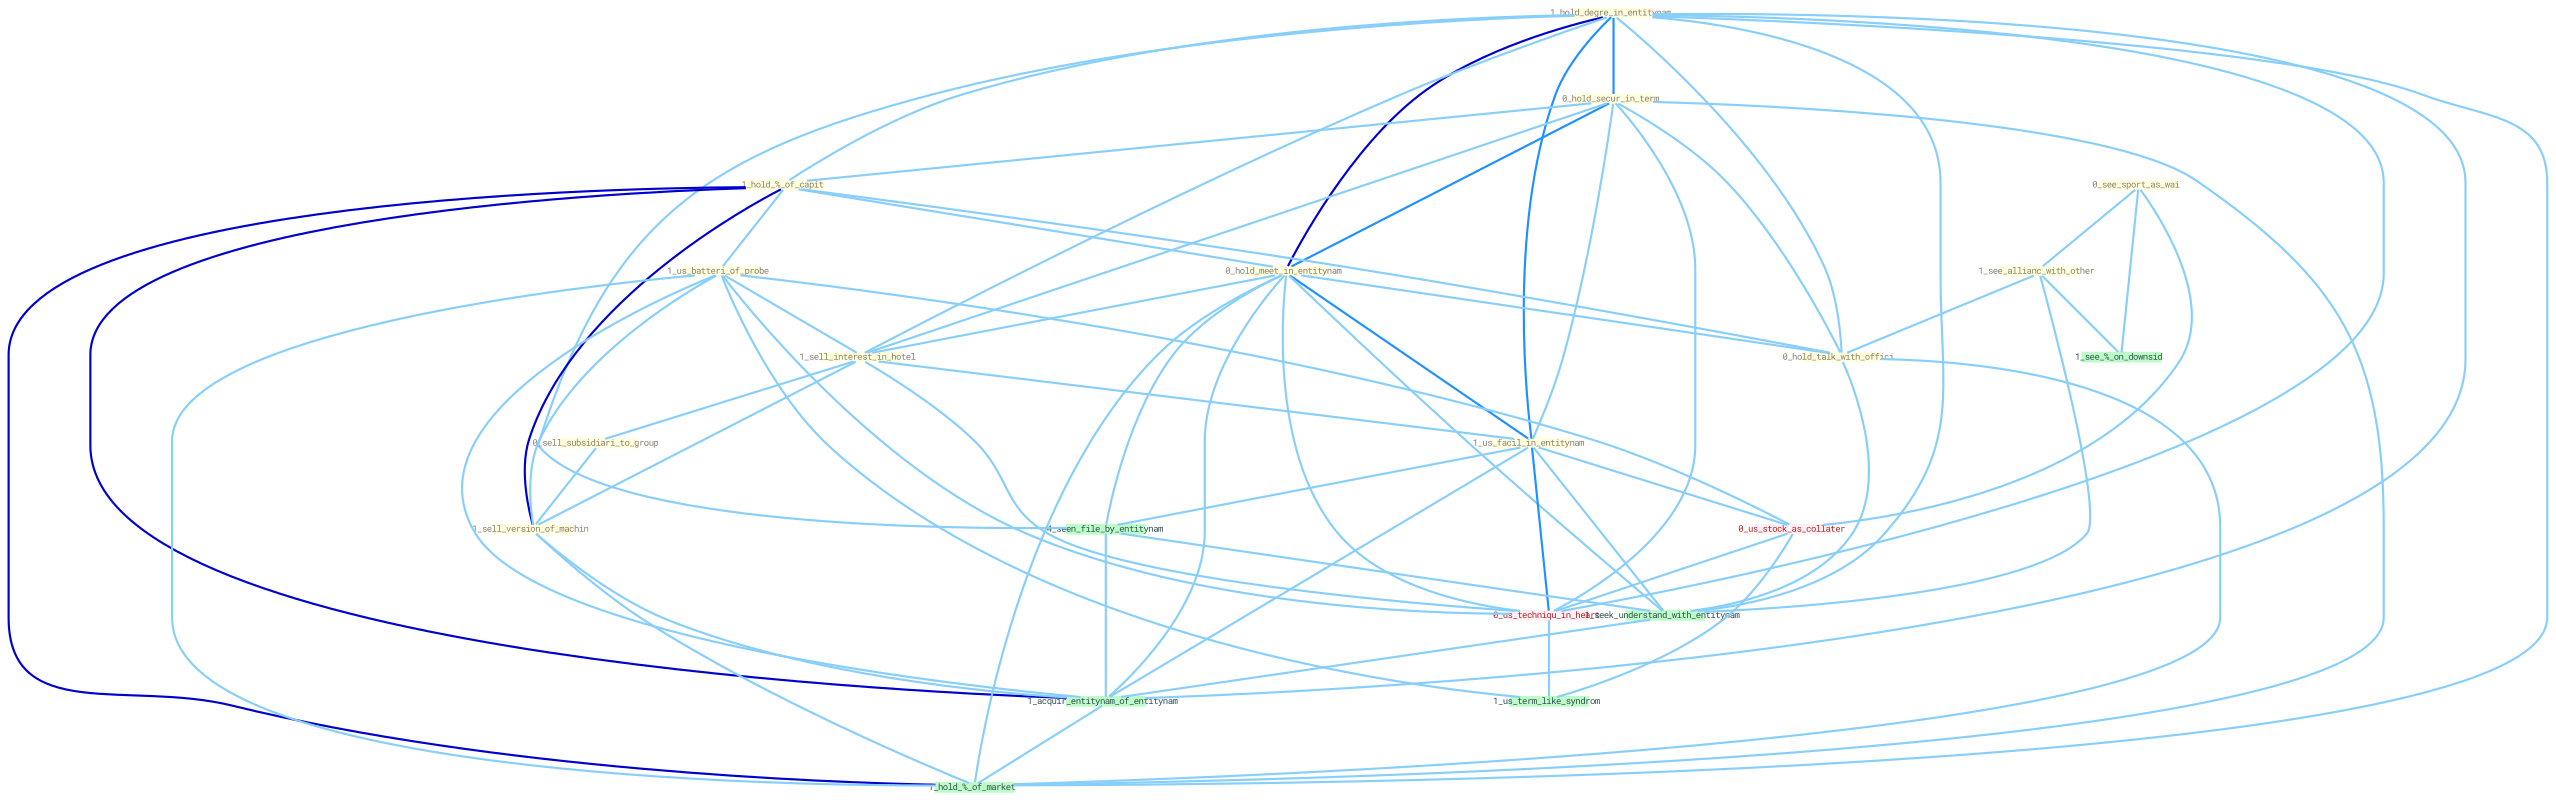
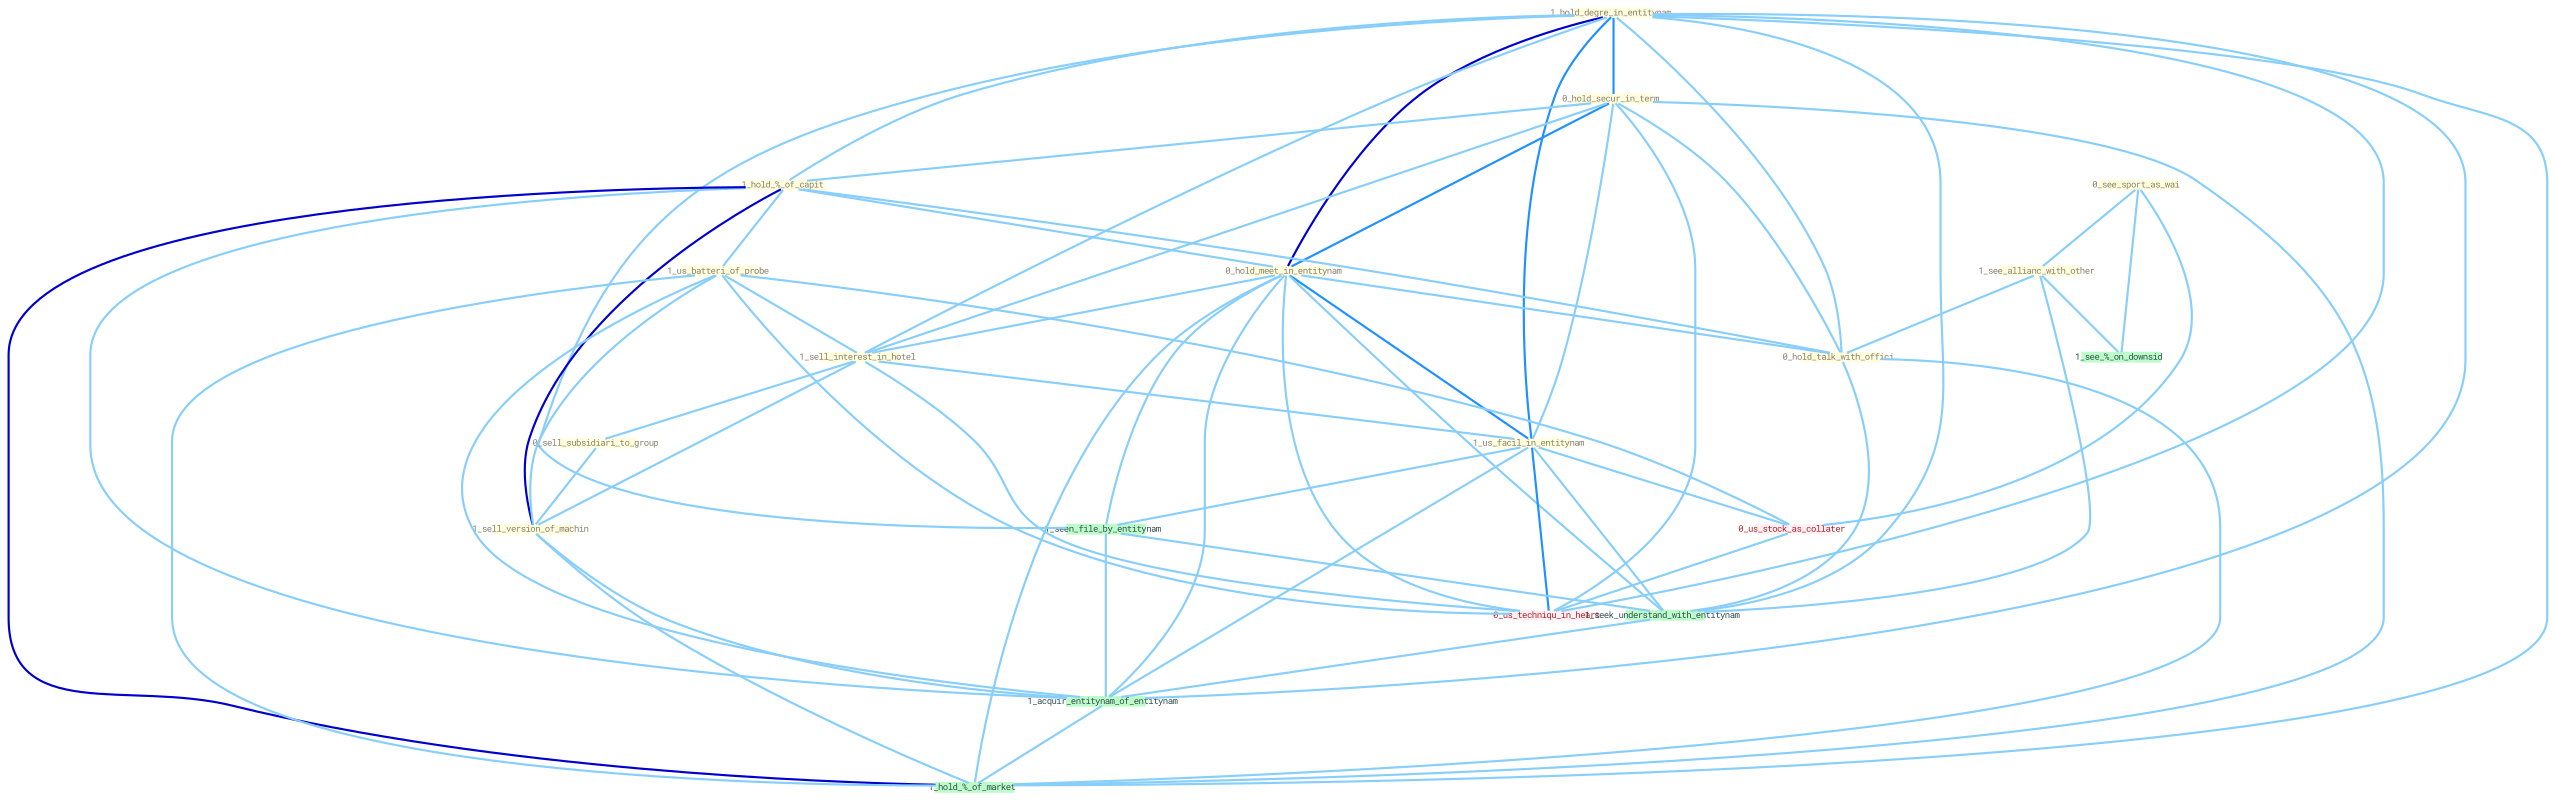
(128, 517) -> (128, 517)
(1106, 529) -> (1106, 529)
(1549, 701) -> none
